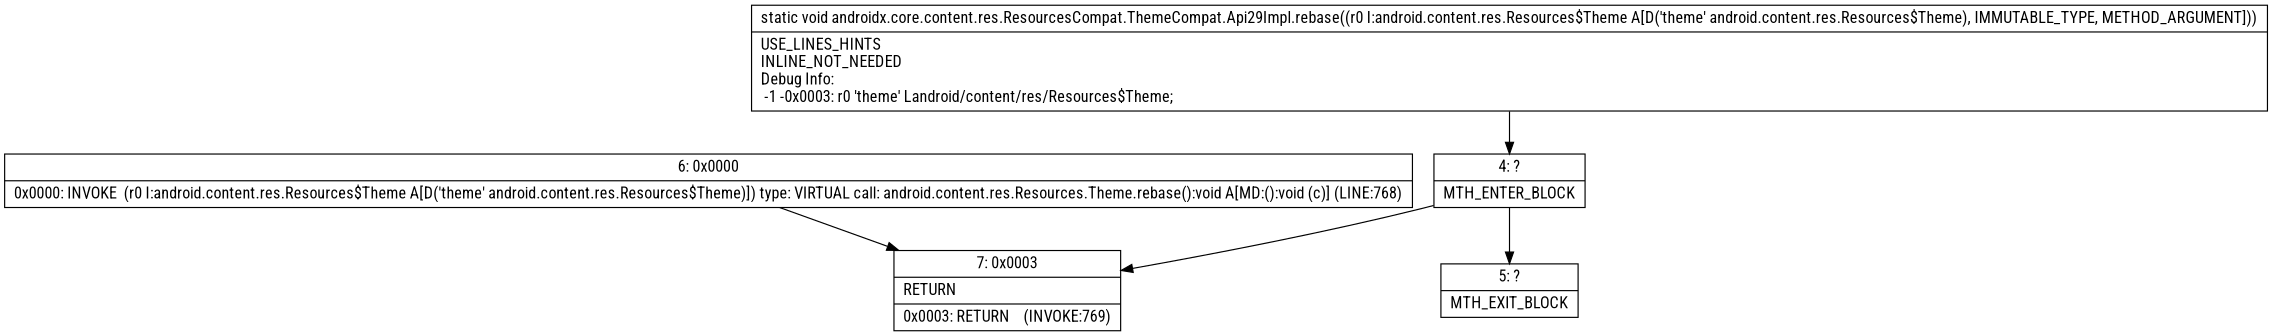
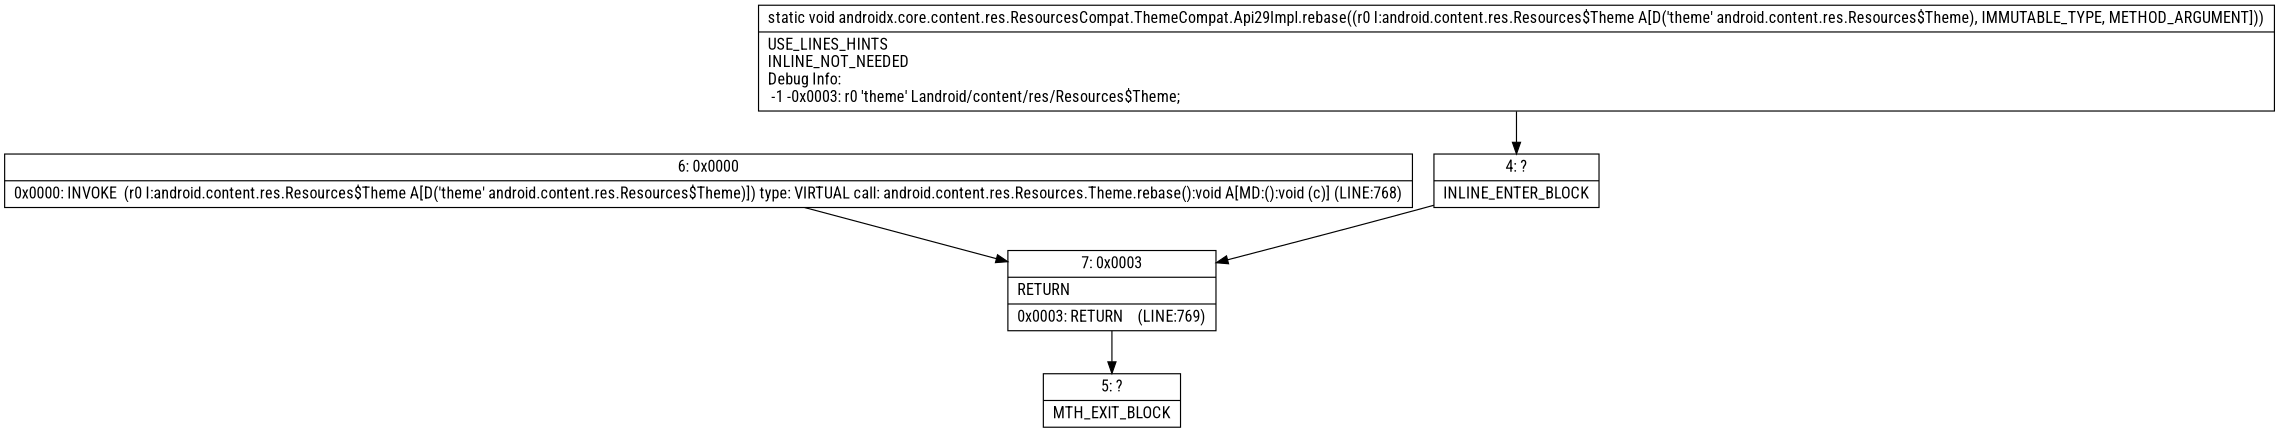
(1510, 194) -> (1516, 194)
(1510, 230) -> (1112, 346)
(1007, 317) -> (1112, 317)
